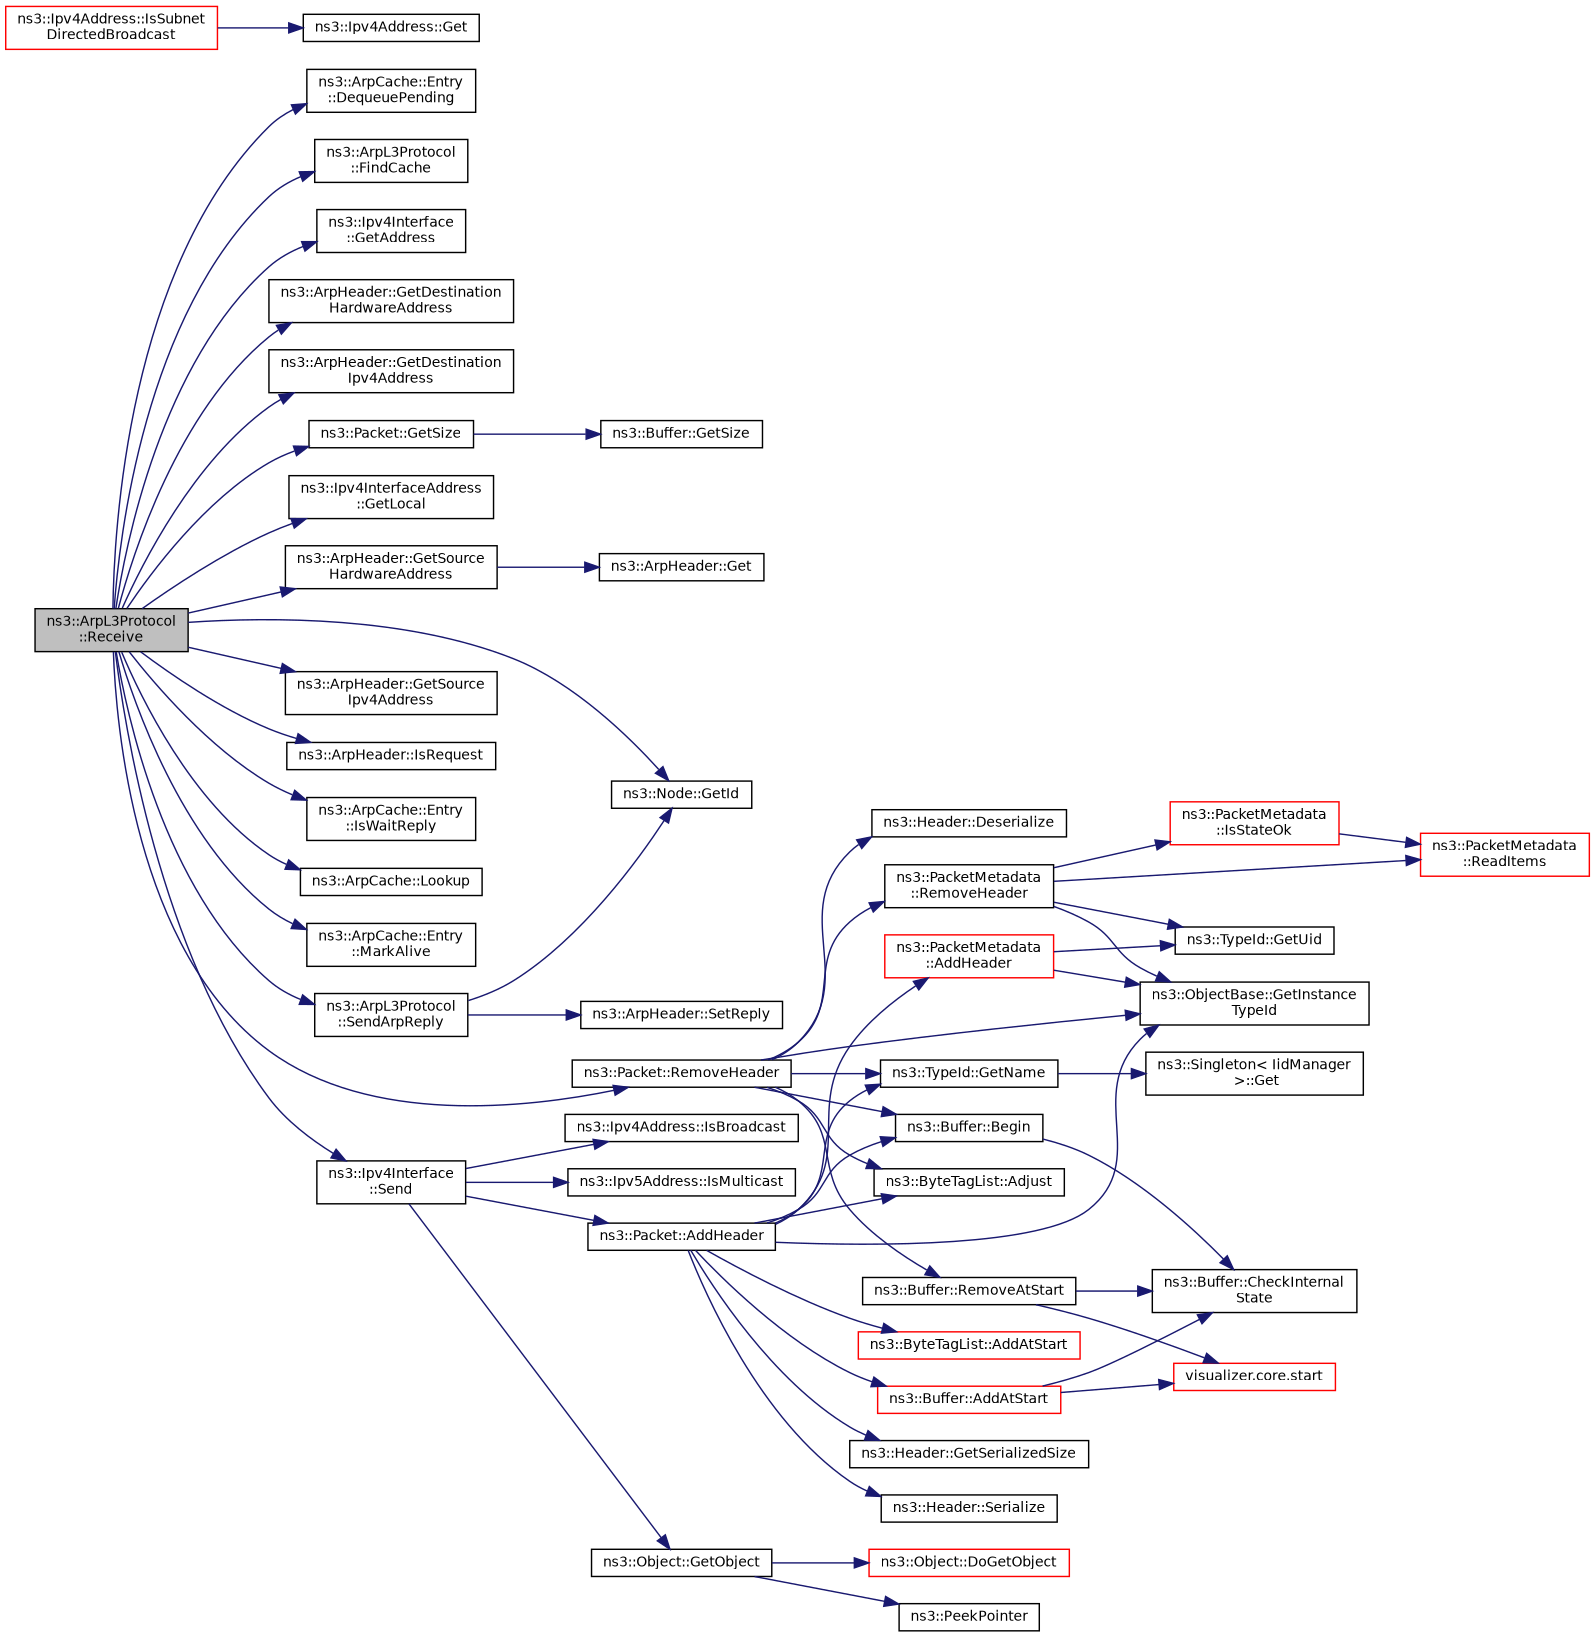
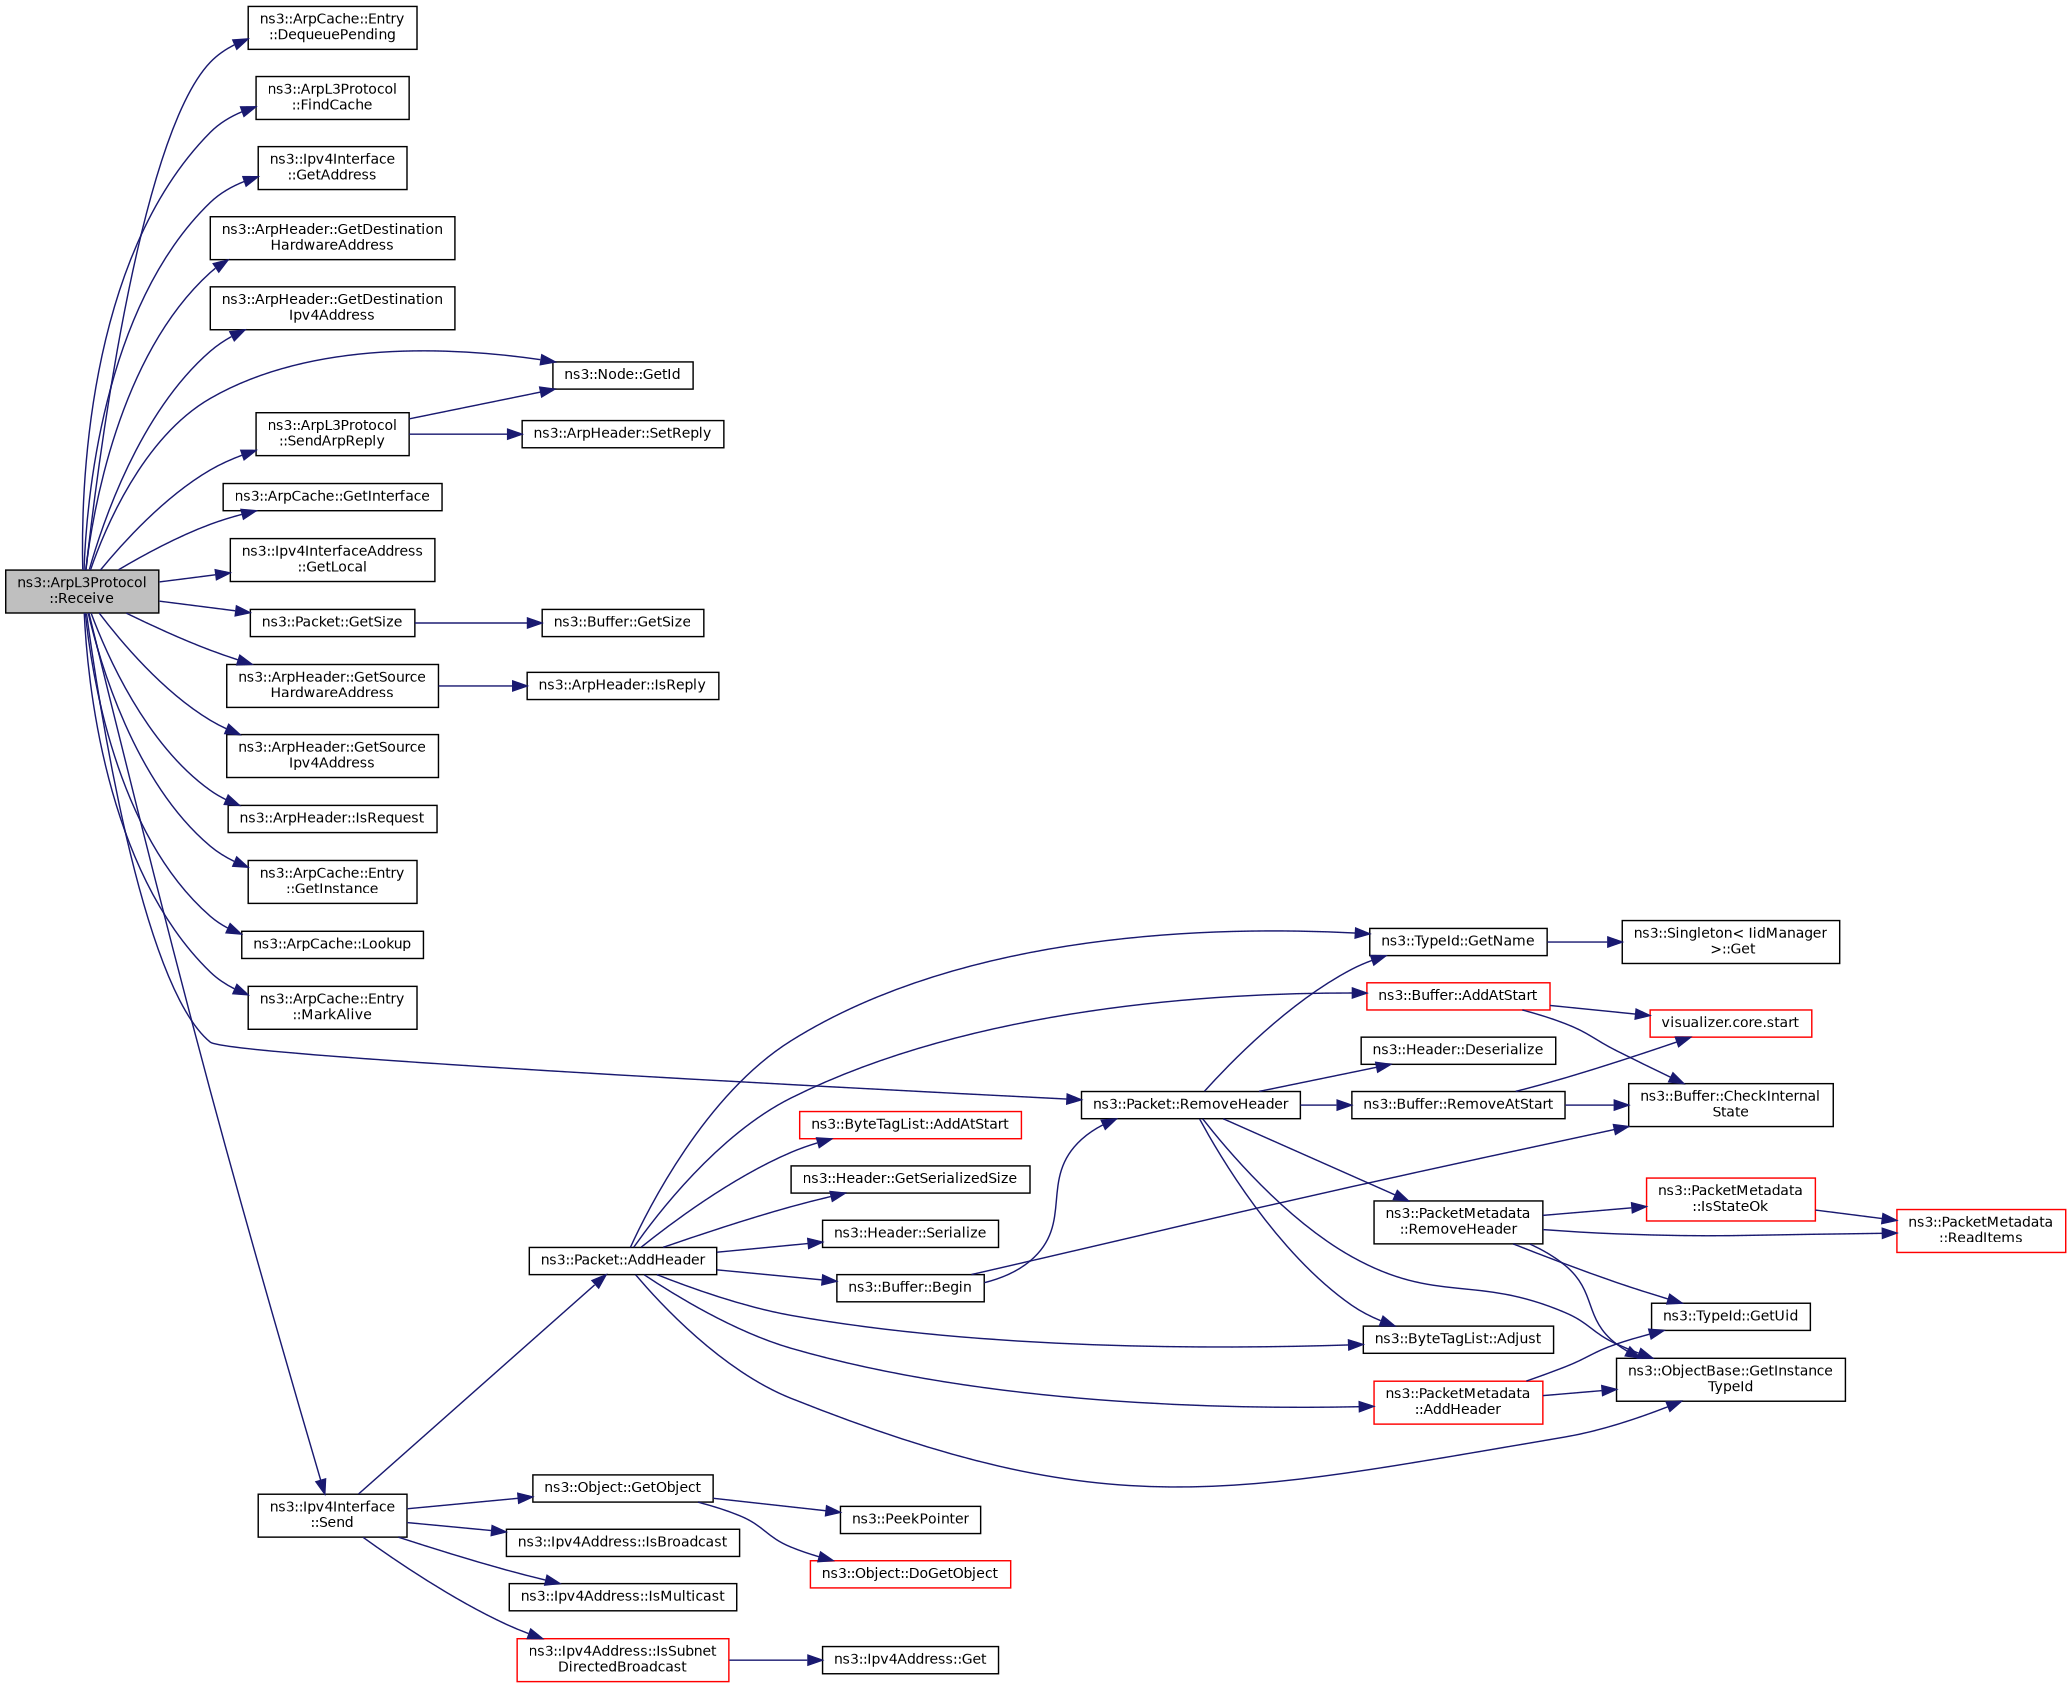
none -> (333, 497)
(682, 567) -> (623, 686)
(391, 819) -> (333, 882)
(818, 1099) -> (1055, 1213)
(682, 1182) -> (623, 1597)
none -> (443, 1590)
